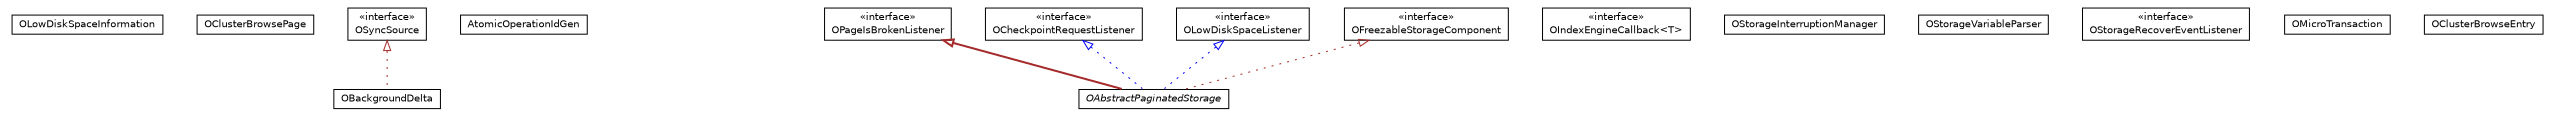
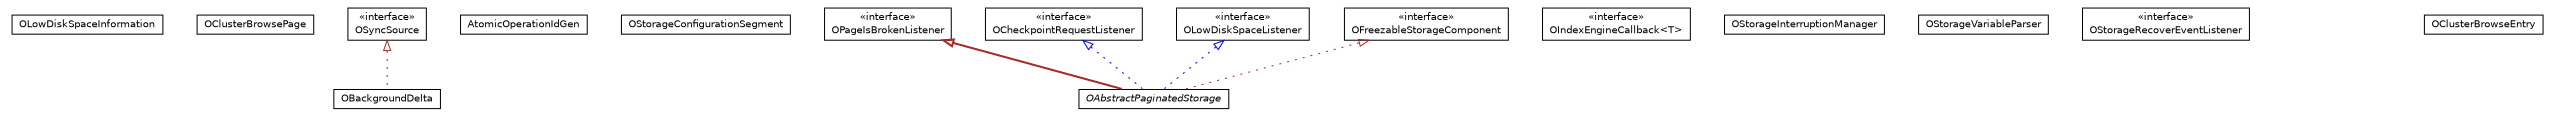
none -> (706, 24)
(2337, 24) -> none
